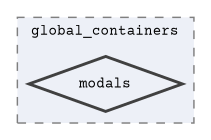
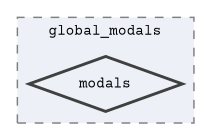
(106, 31) -> (106, 31)
